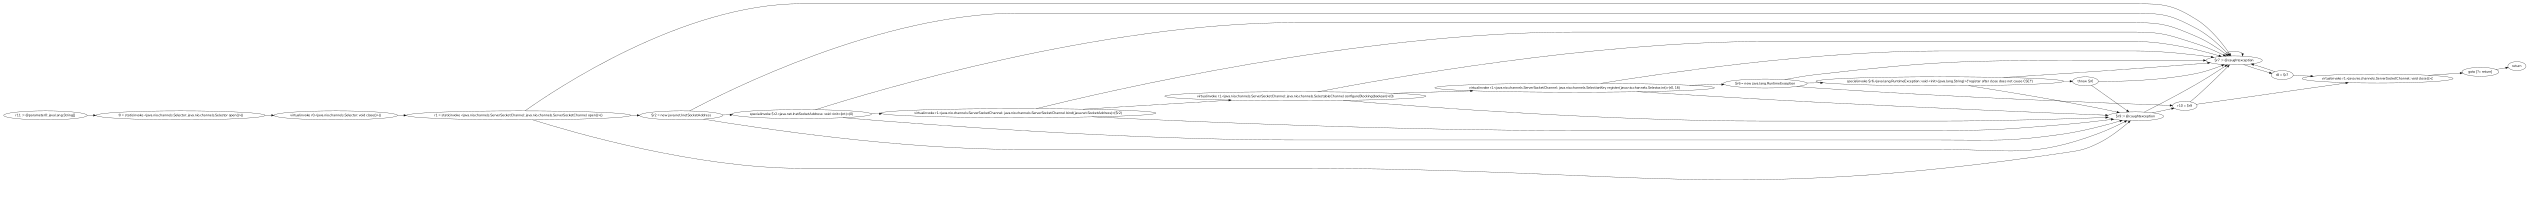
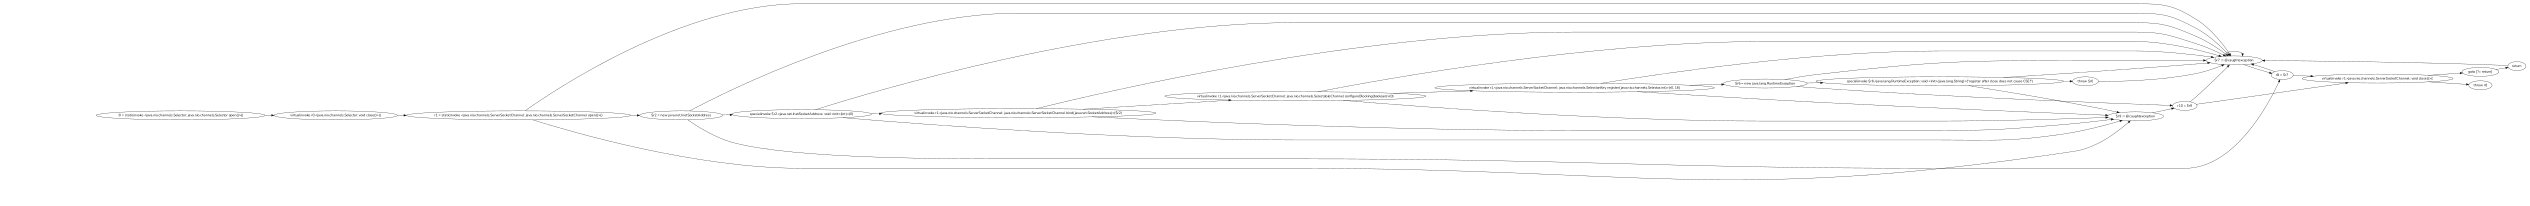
none -> (2480, 85)
(2185, 90) -> (2386, 62)
(2109, 98) -> none
(45, 115) -> none
(1416, 149) -> (1500, 161)
